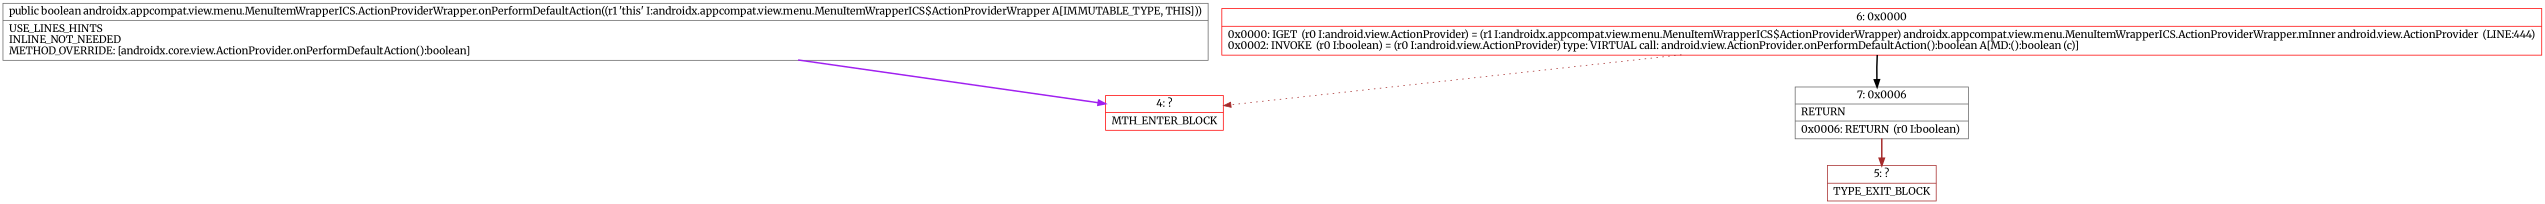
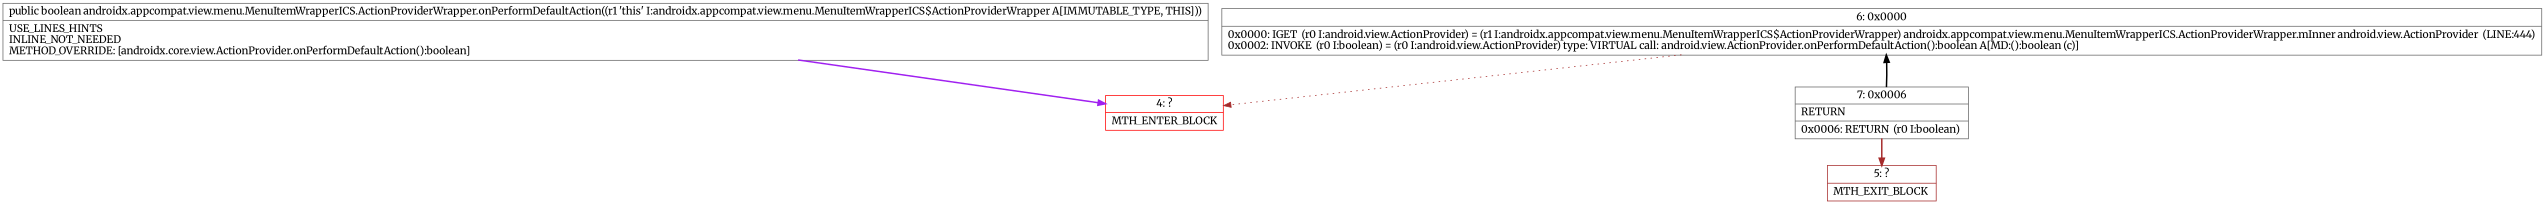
(1882, 32) -> (1882, 32)
(1877, 67) -> (1887, 75)
(1882, 192) -> (1881, 192)
